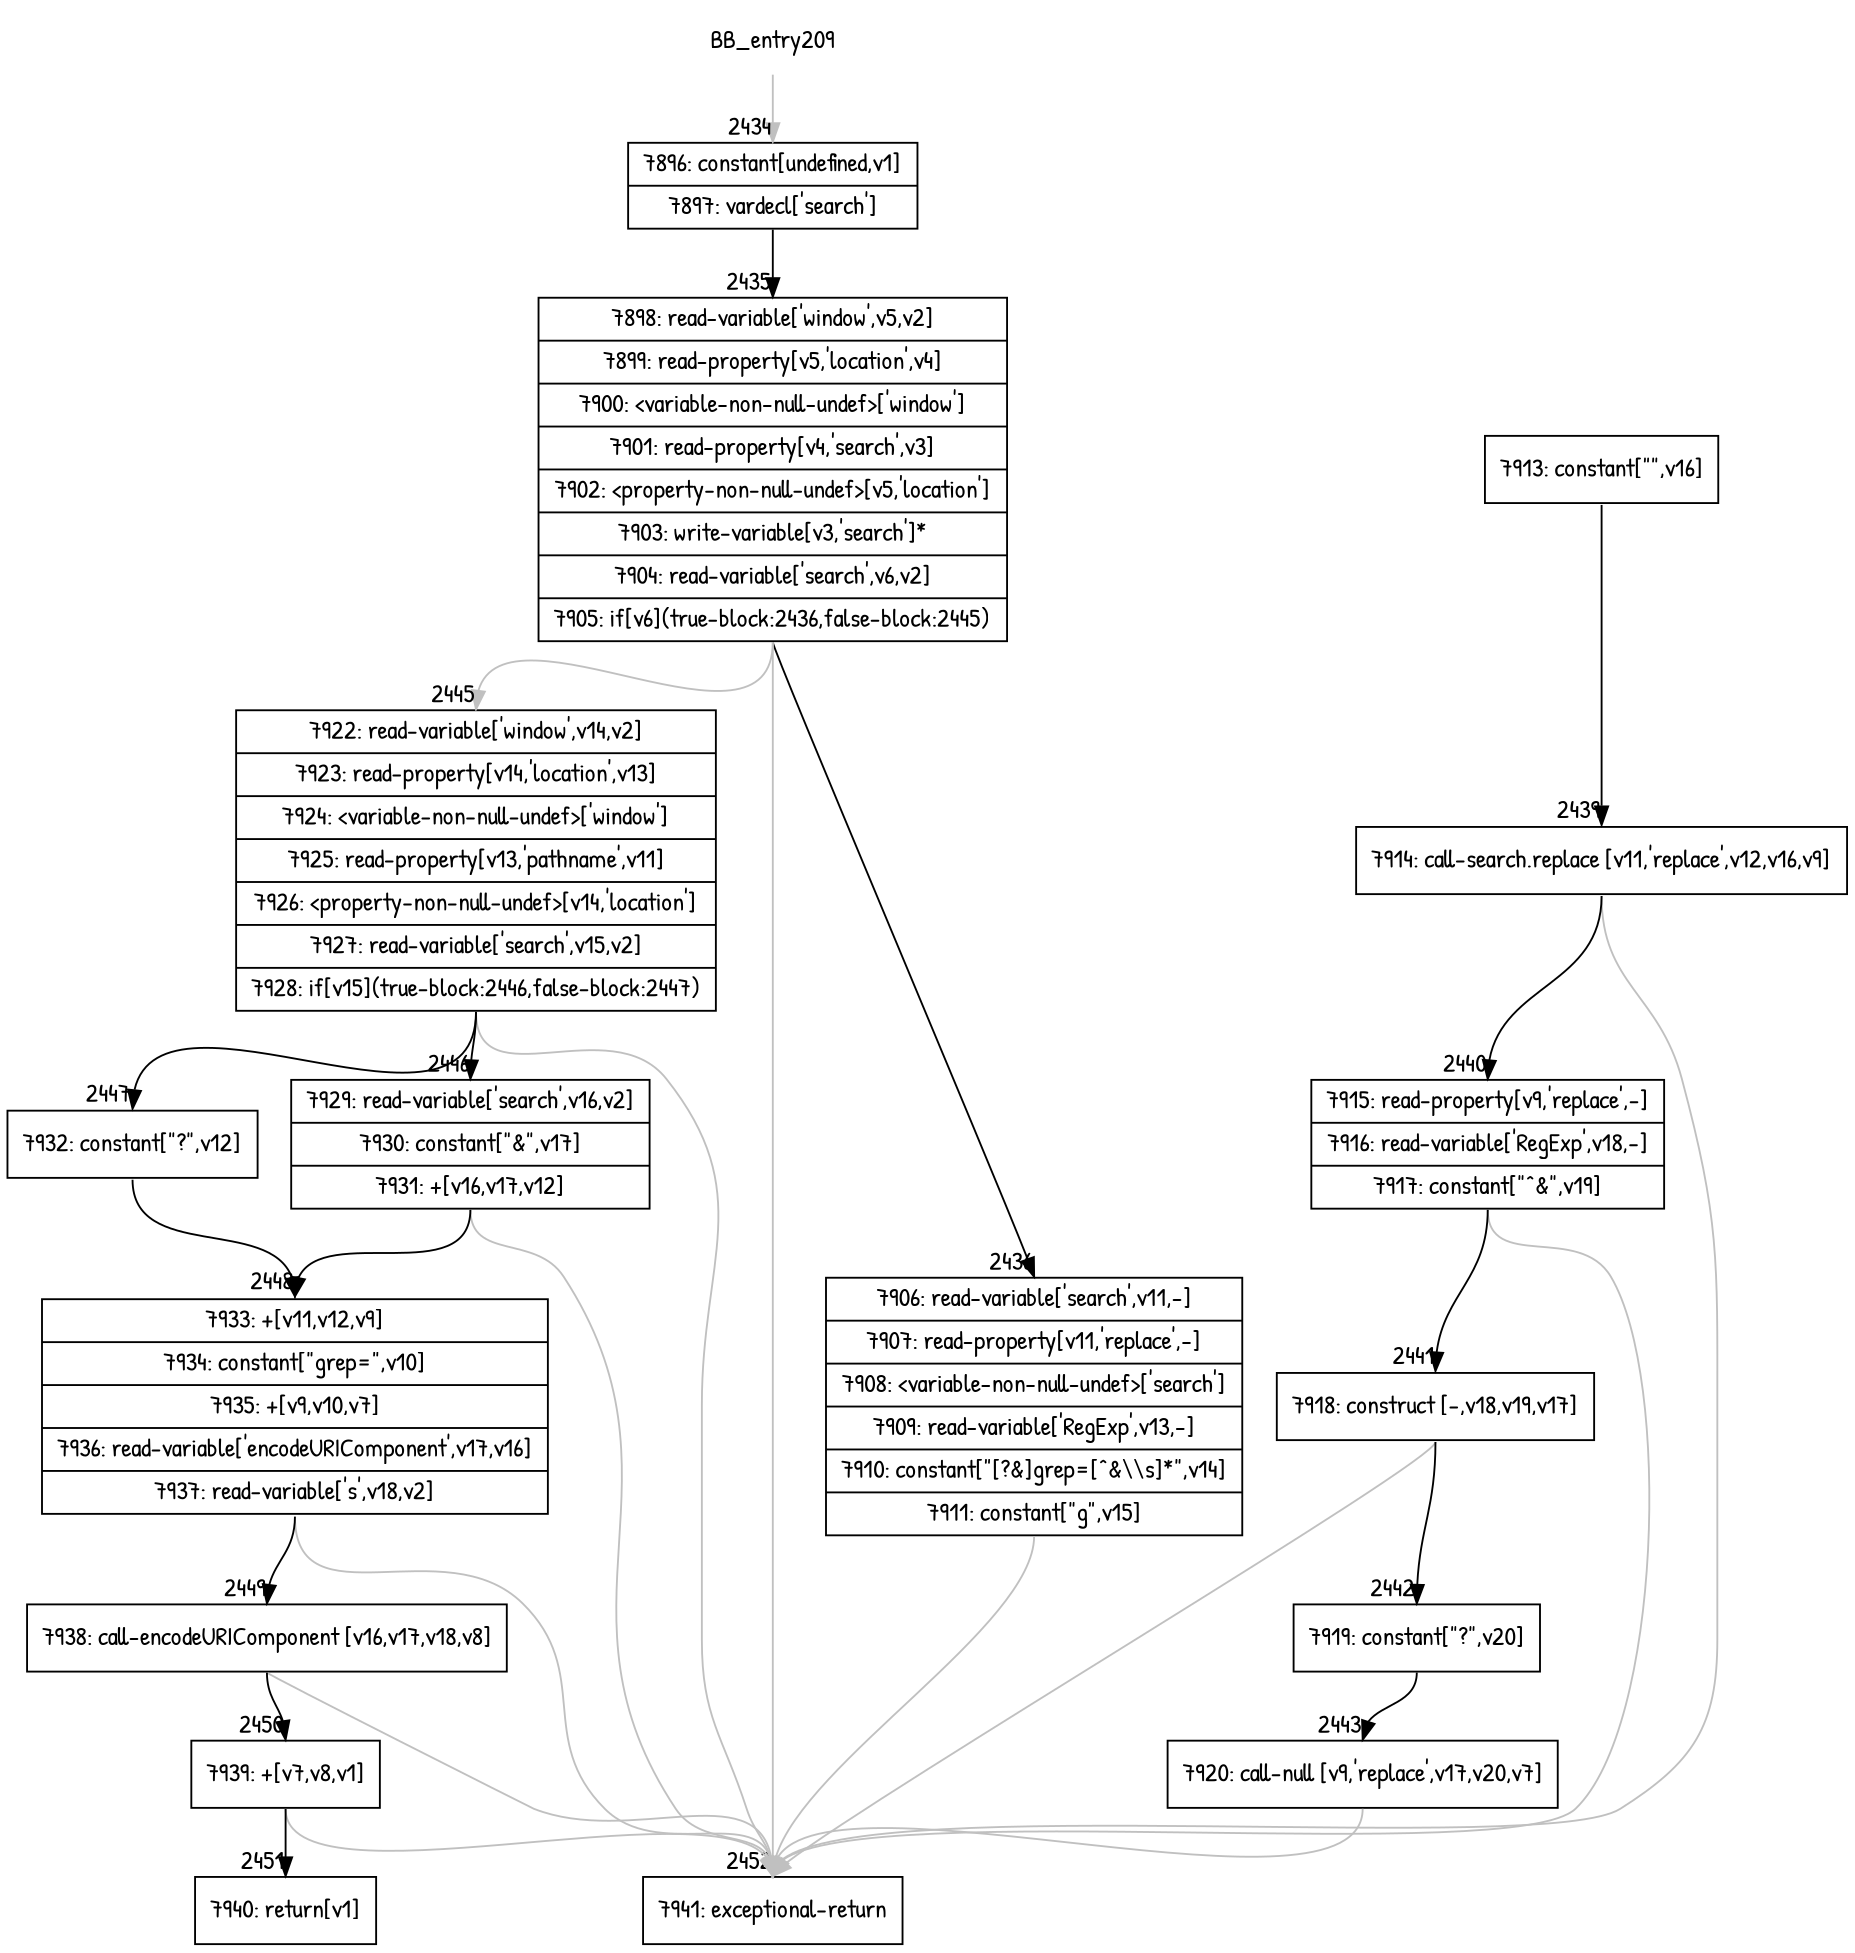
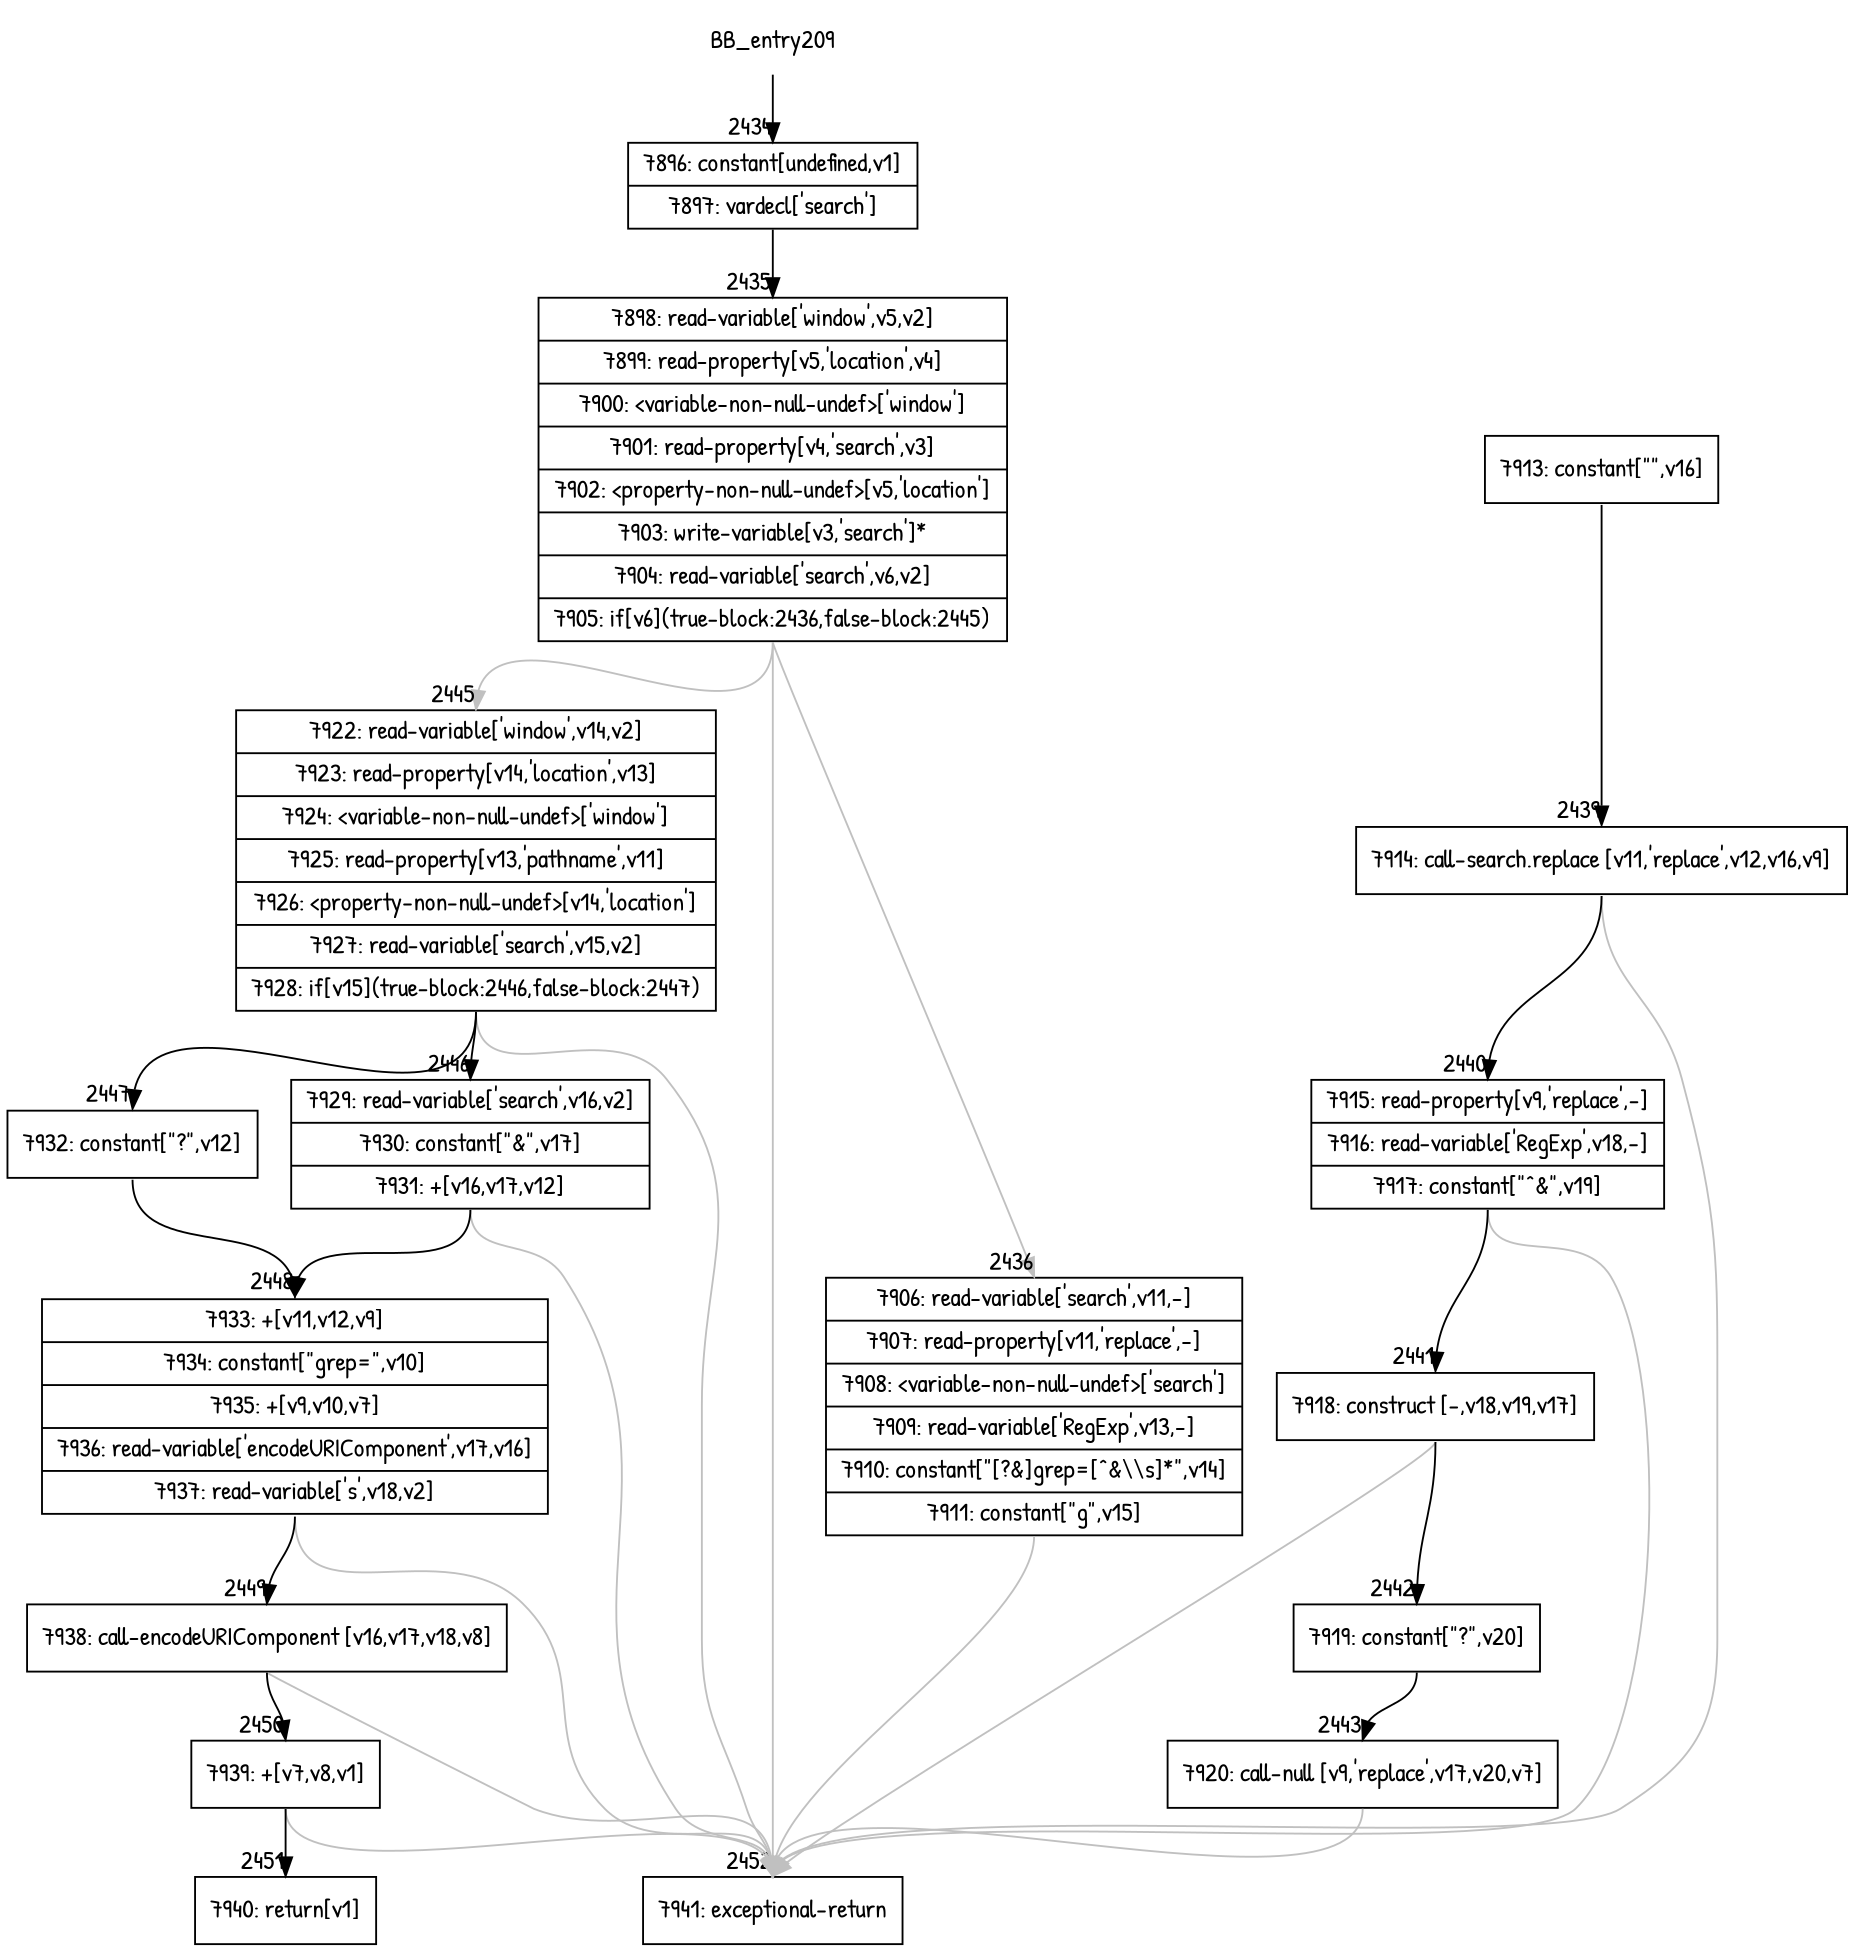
(773, 99) -> (773, 99)
(900, 951) -> (900, 951)
